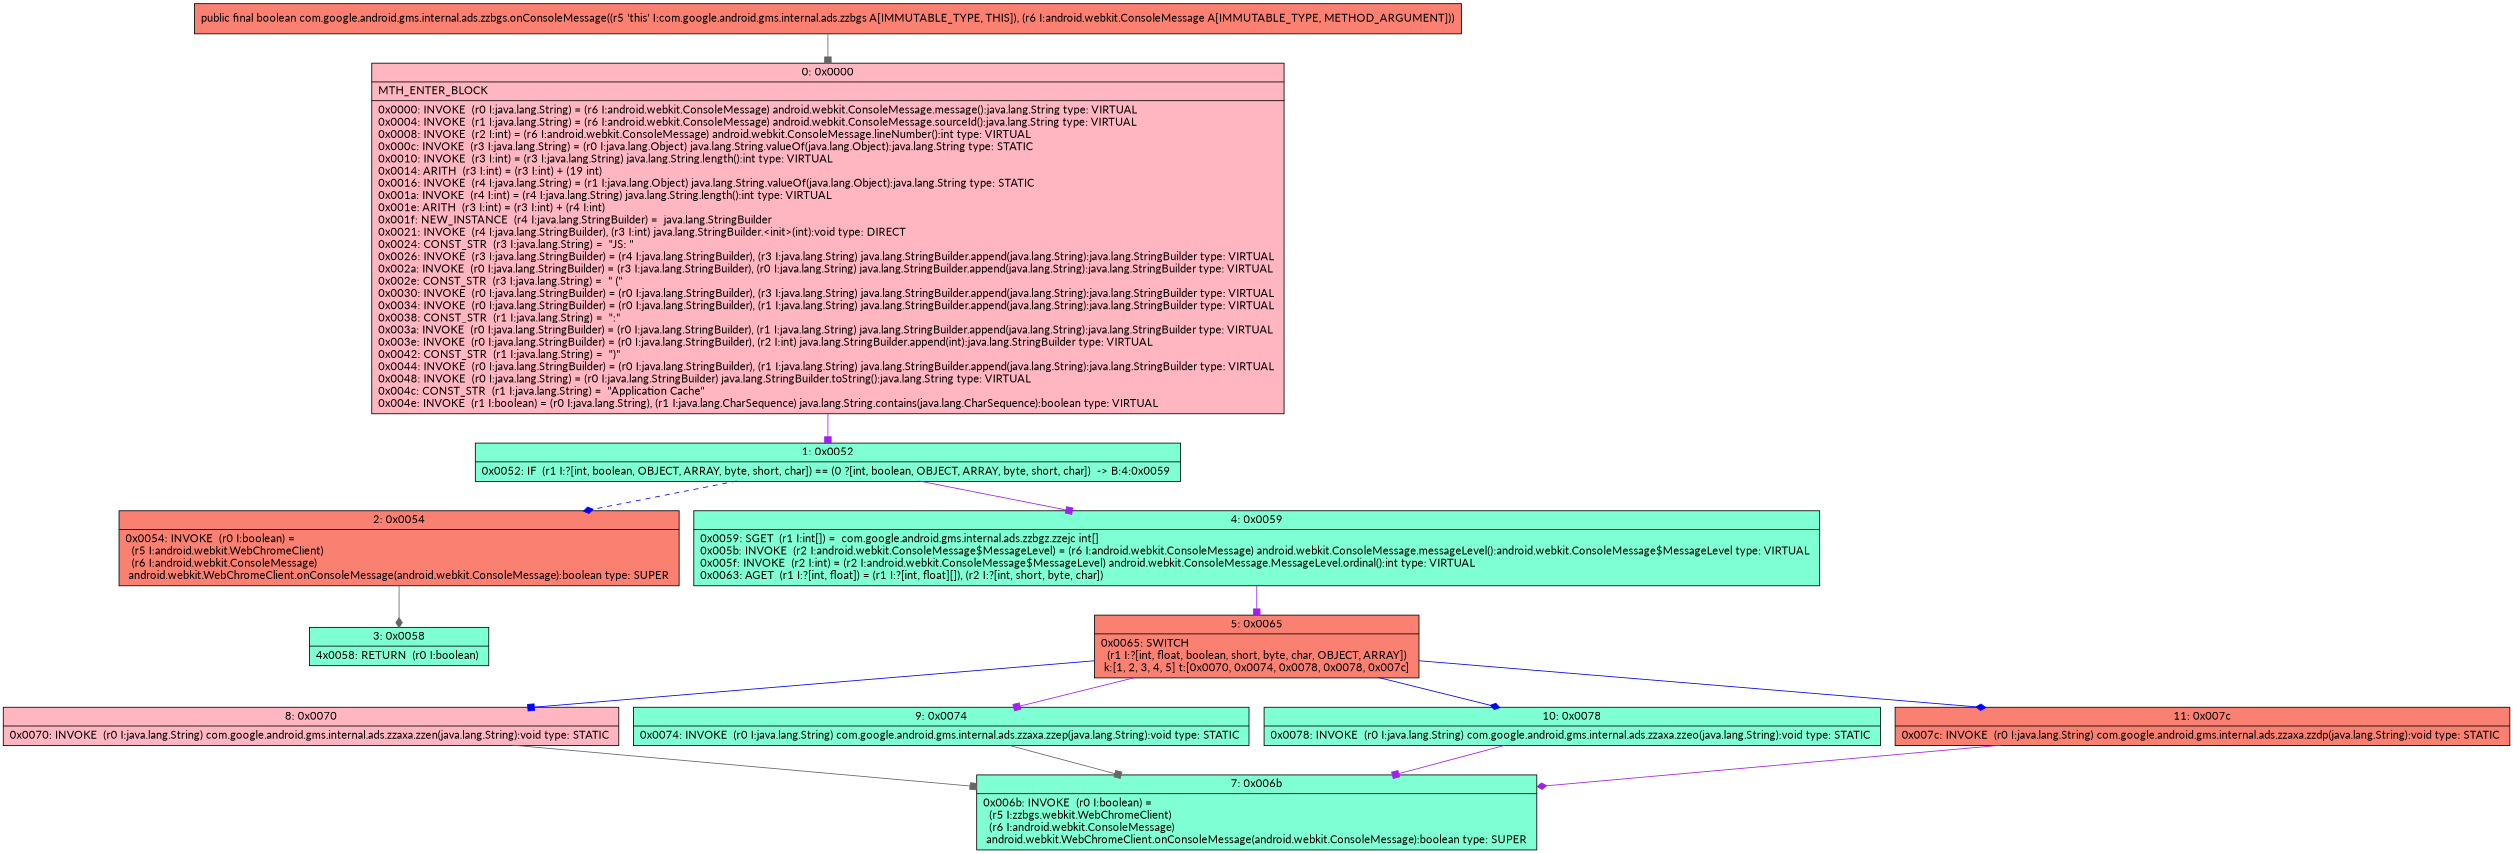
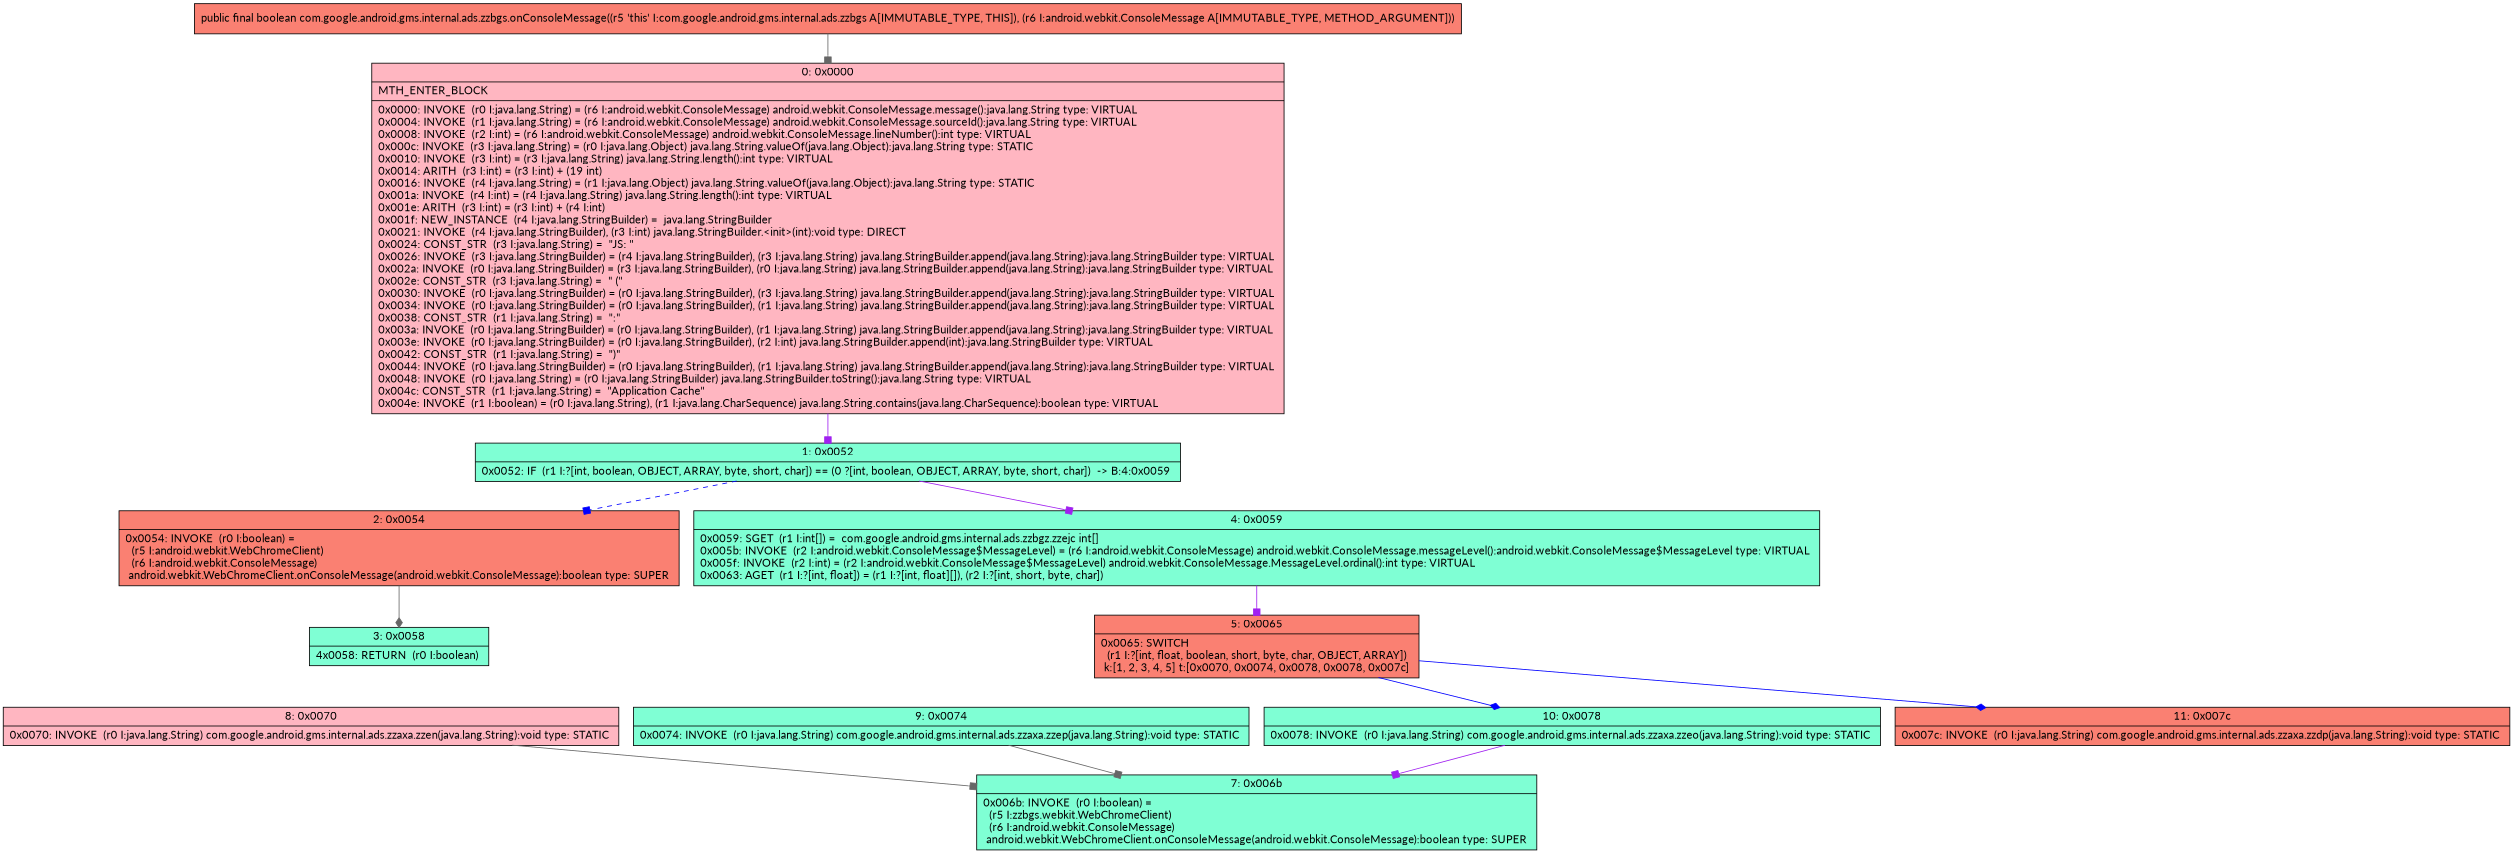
(665, 495) -> (665, 495)
(815, 684) -> none
(1078, 692) -> none
(1774, 765) -> none
